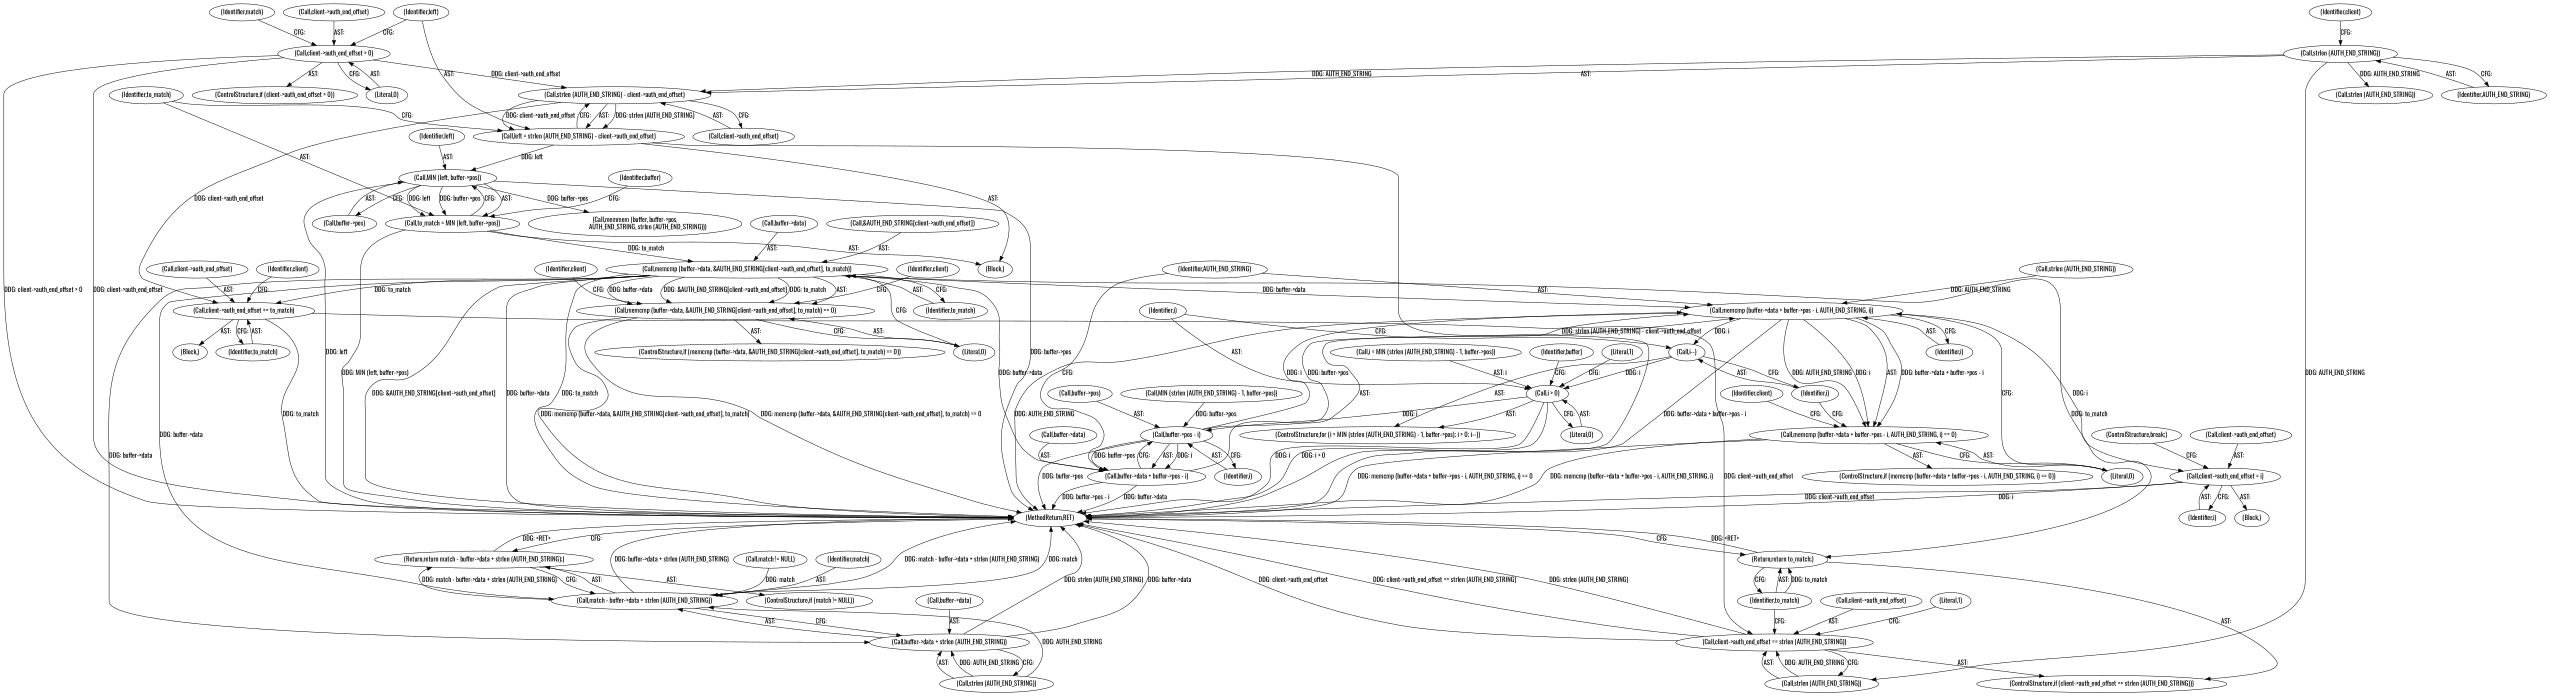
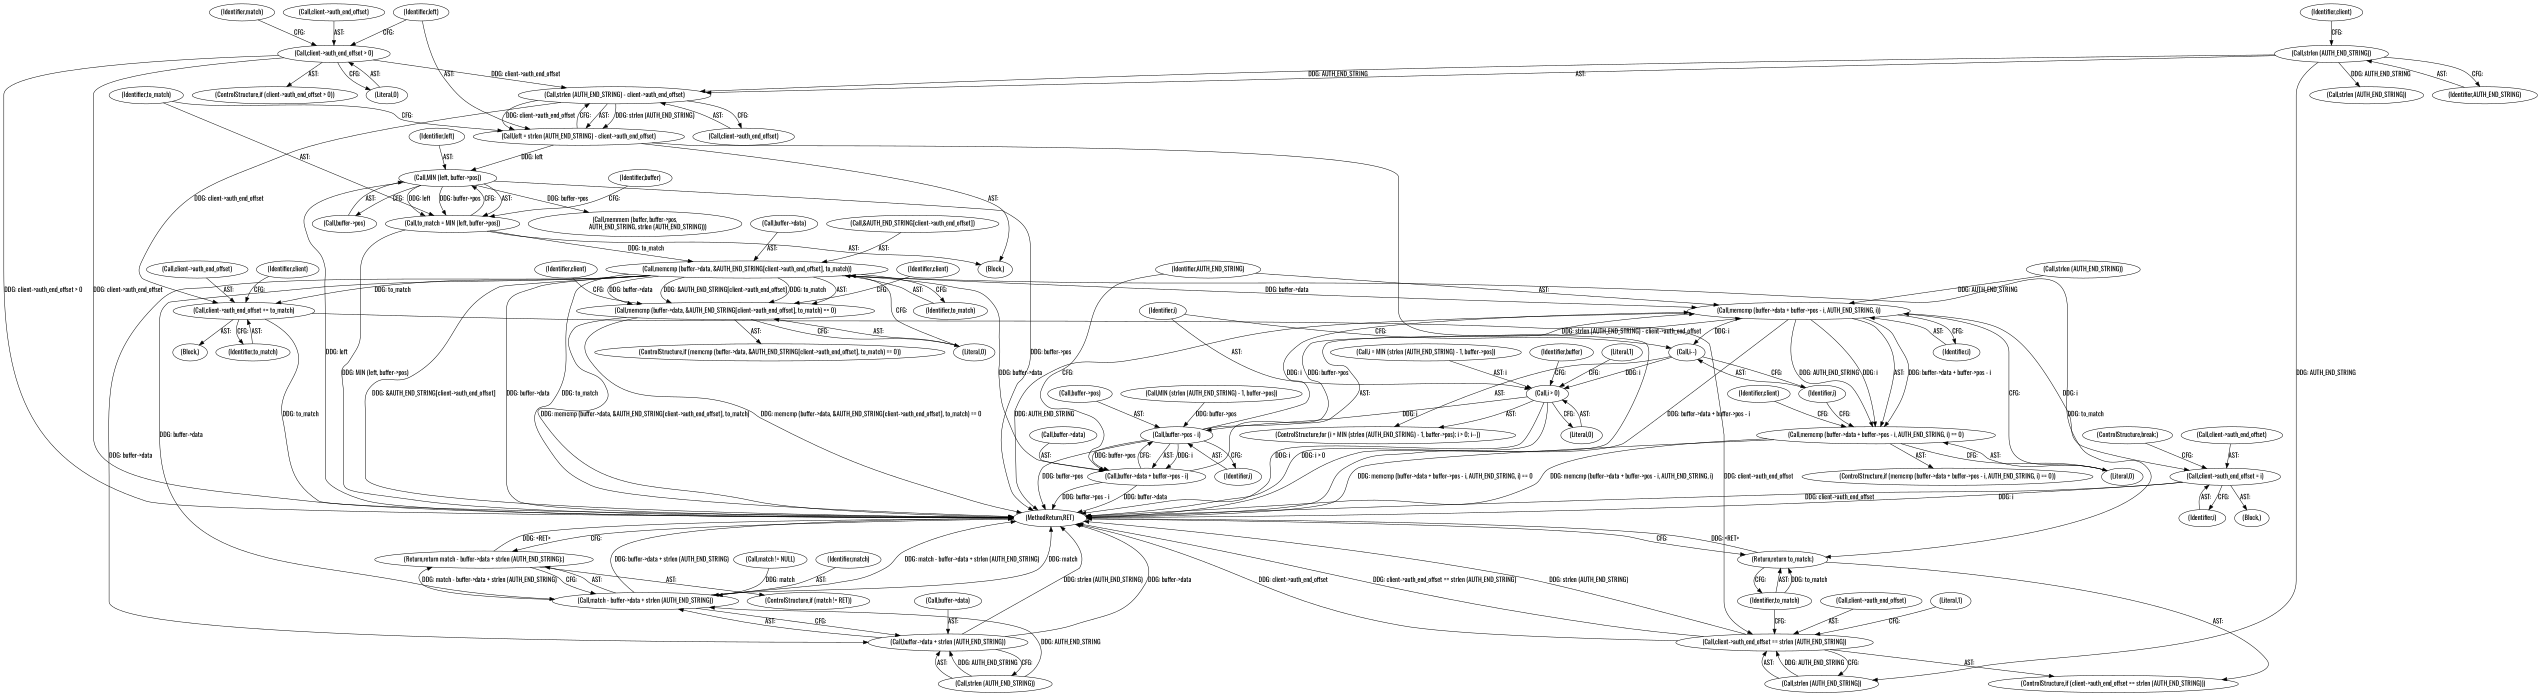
(809, 601) -> (808, 601)
